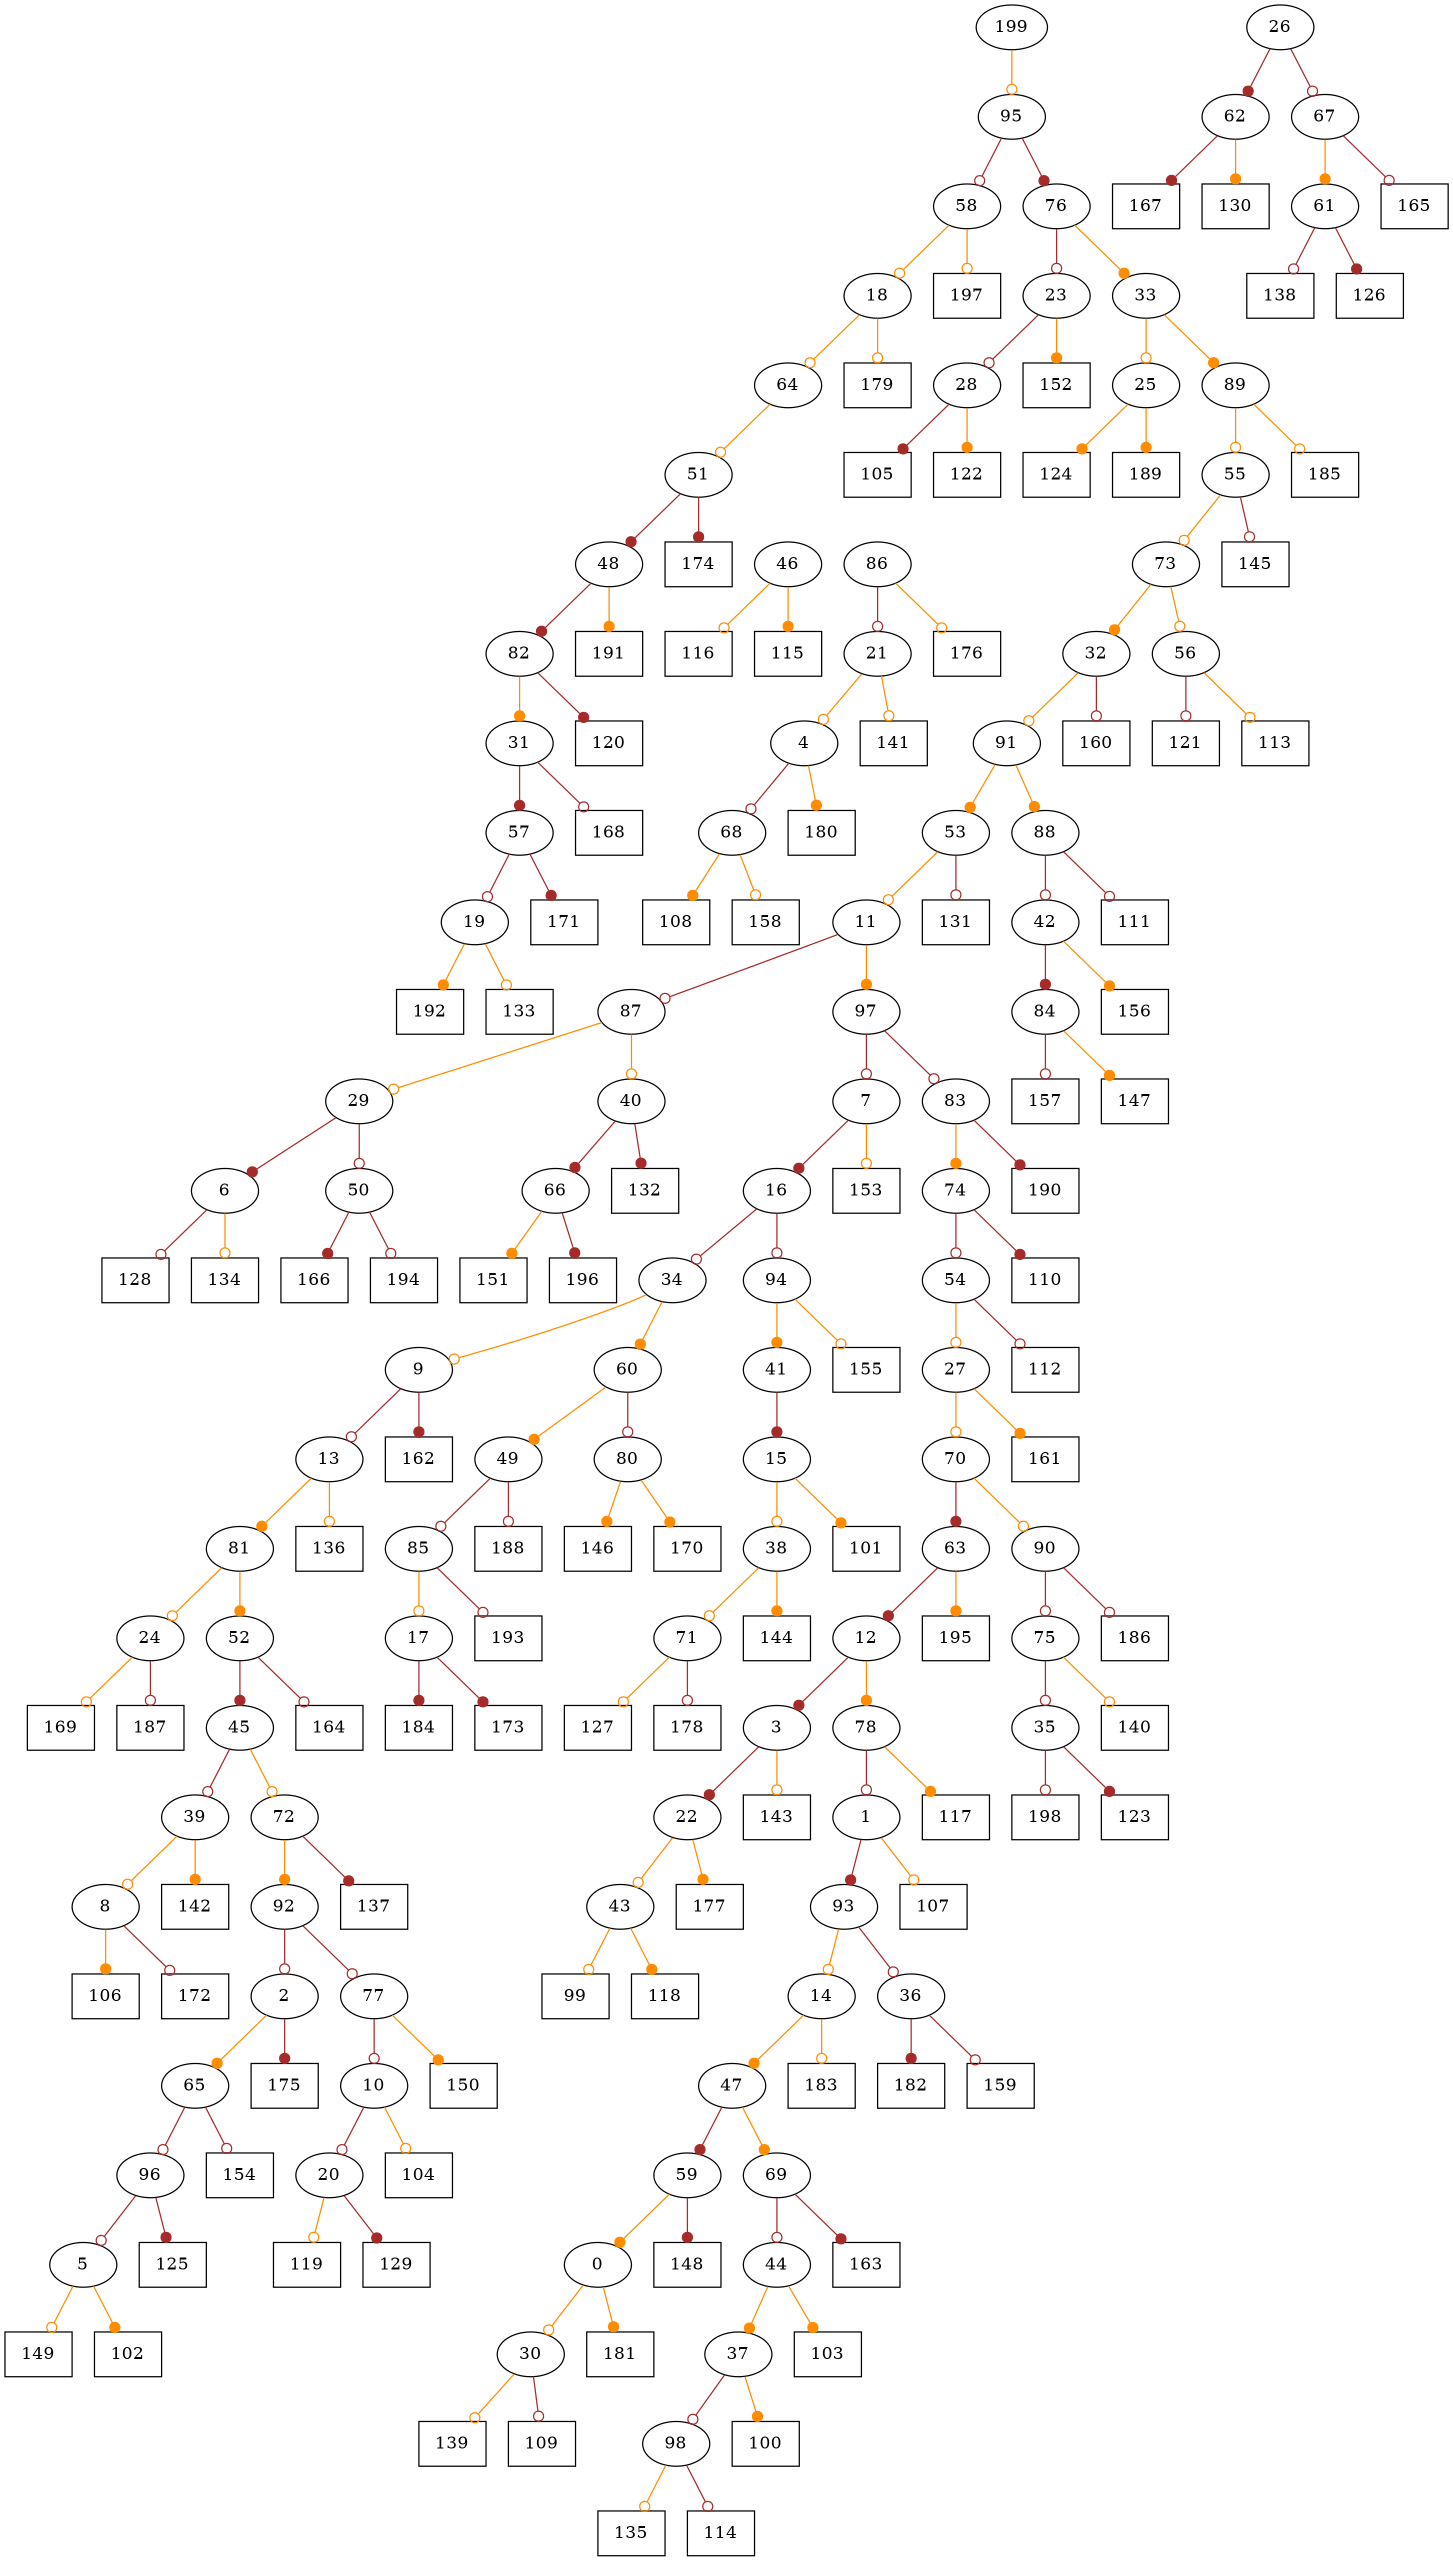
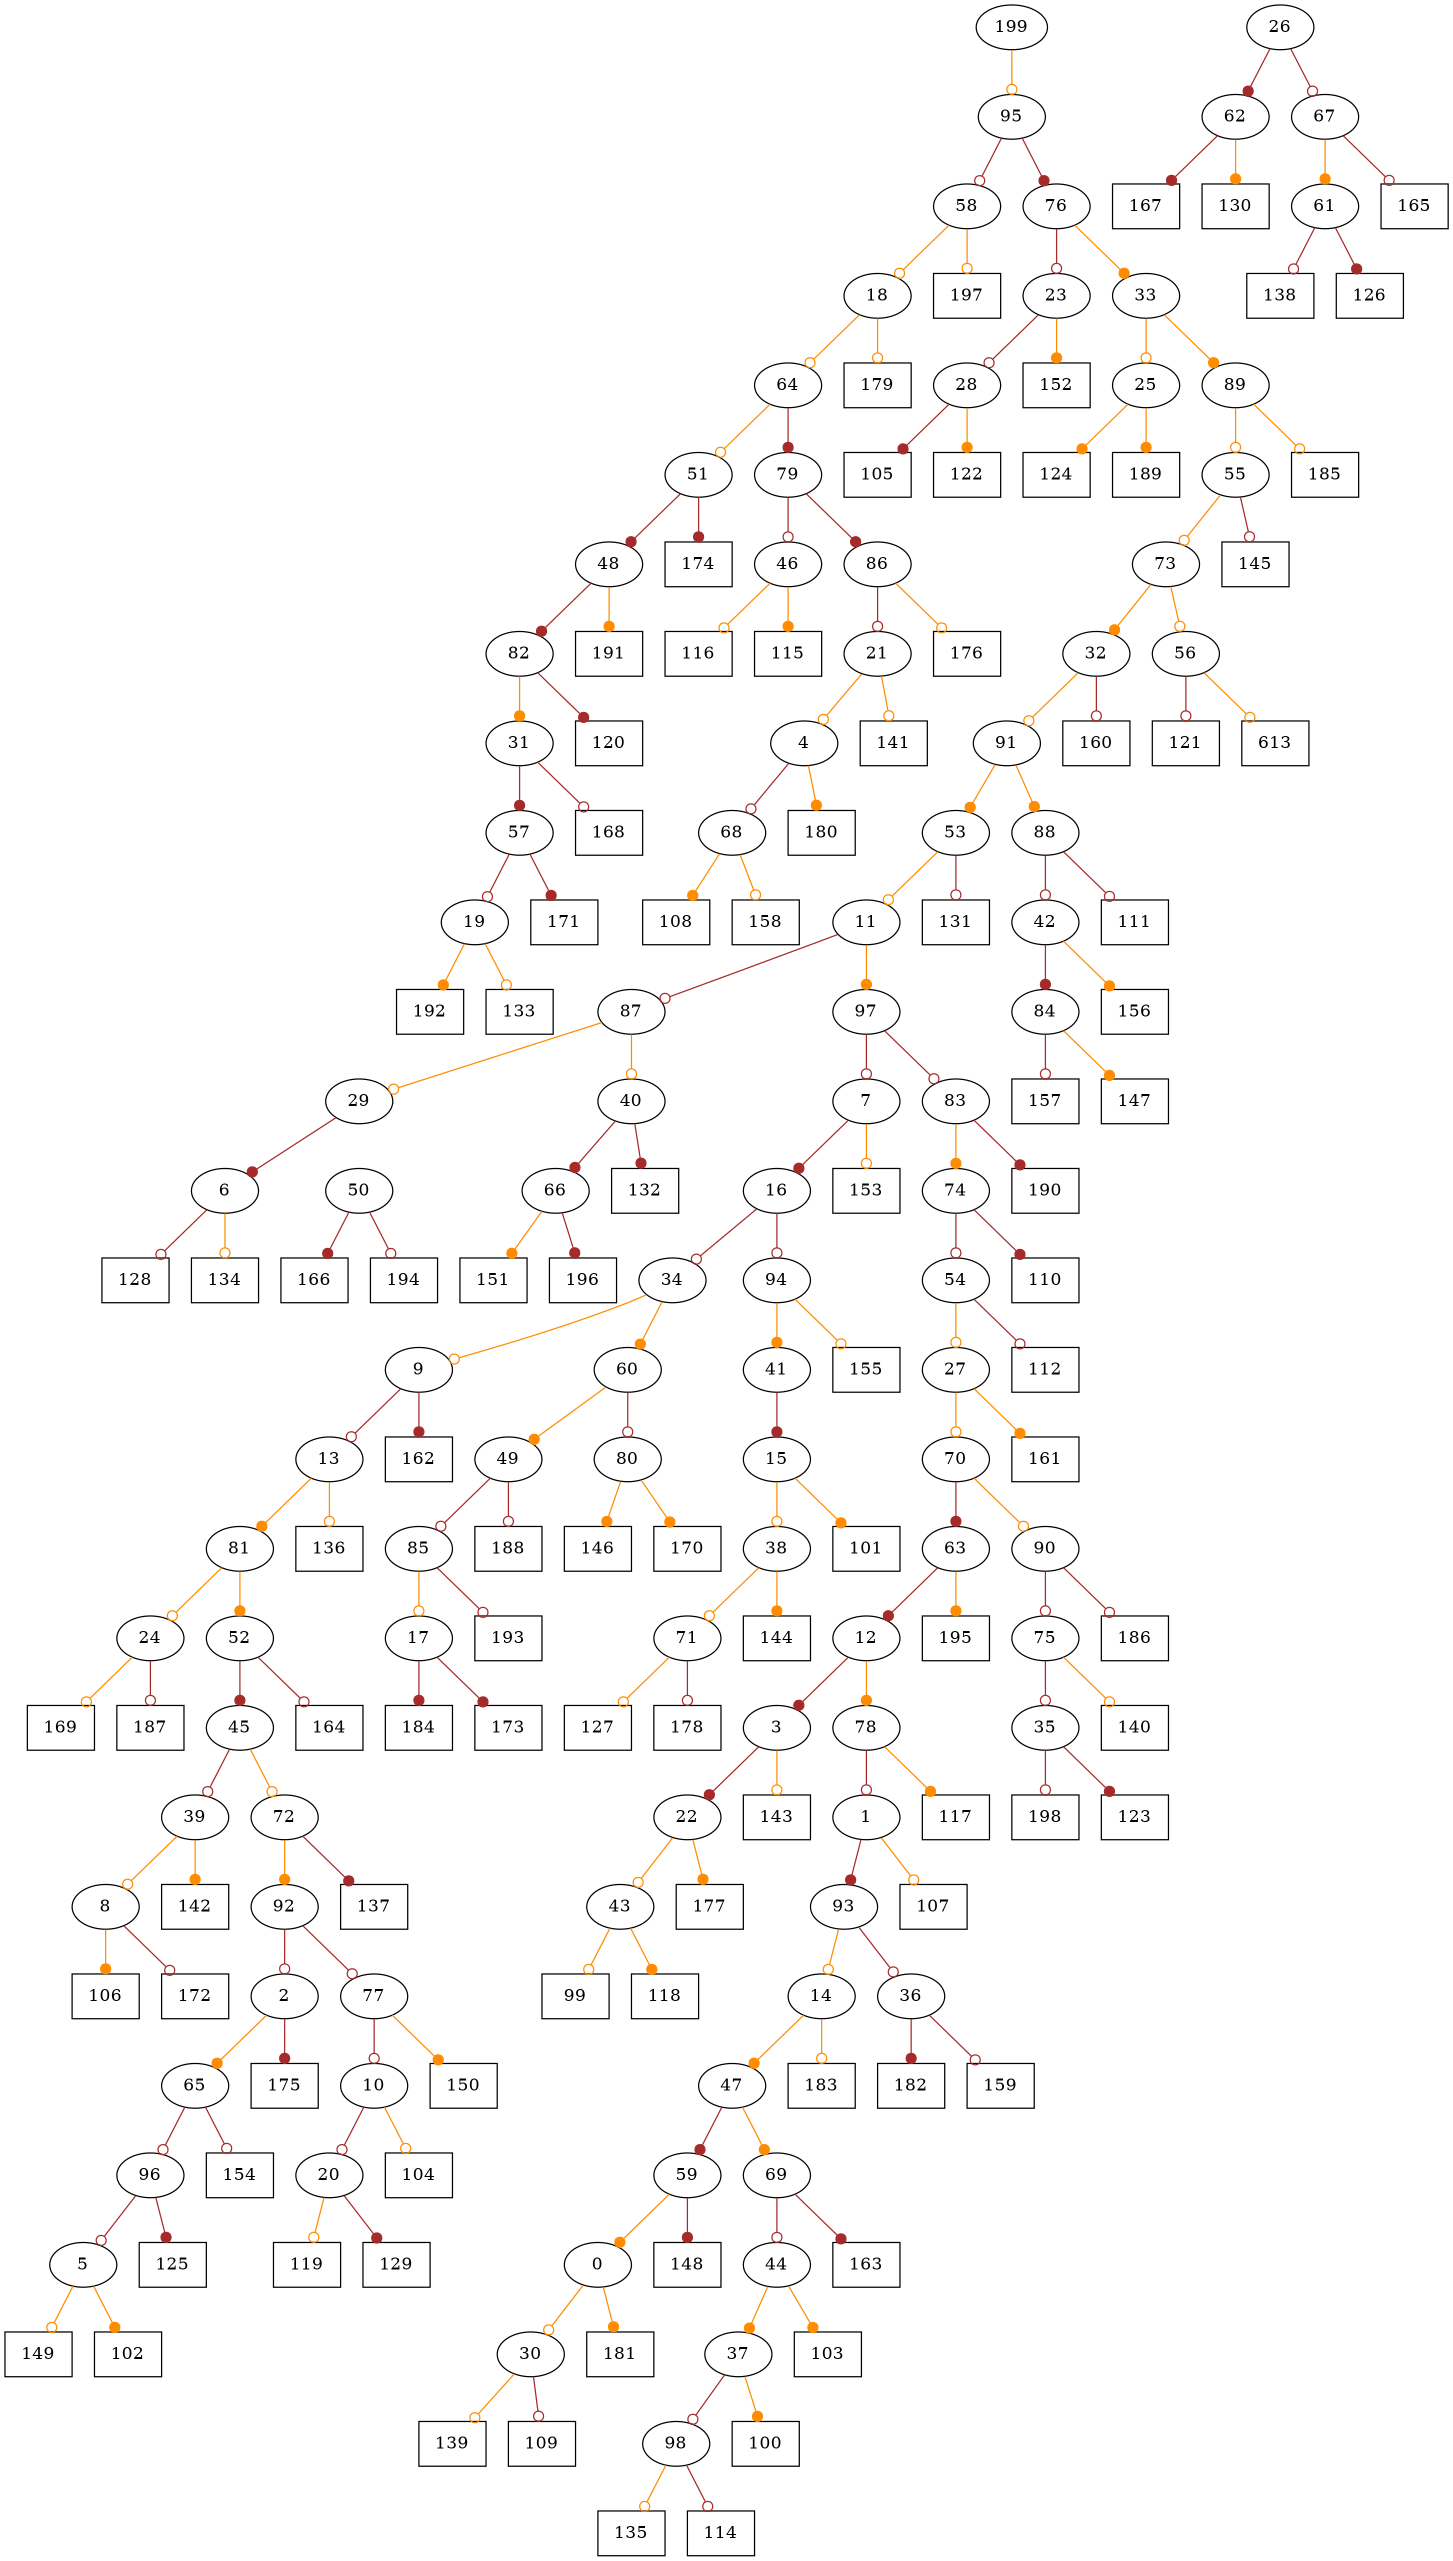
none -> (788, 475)
(1275, 743) -> (1275, 743)
(359, 1141) -> none
